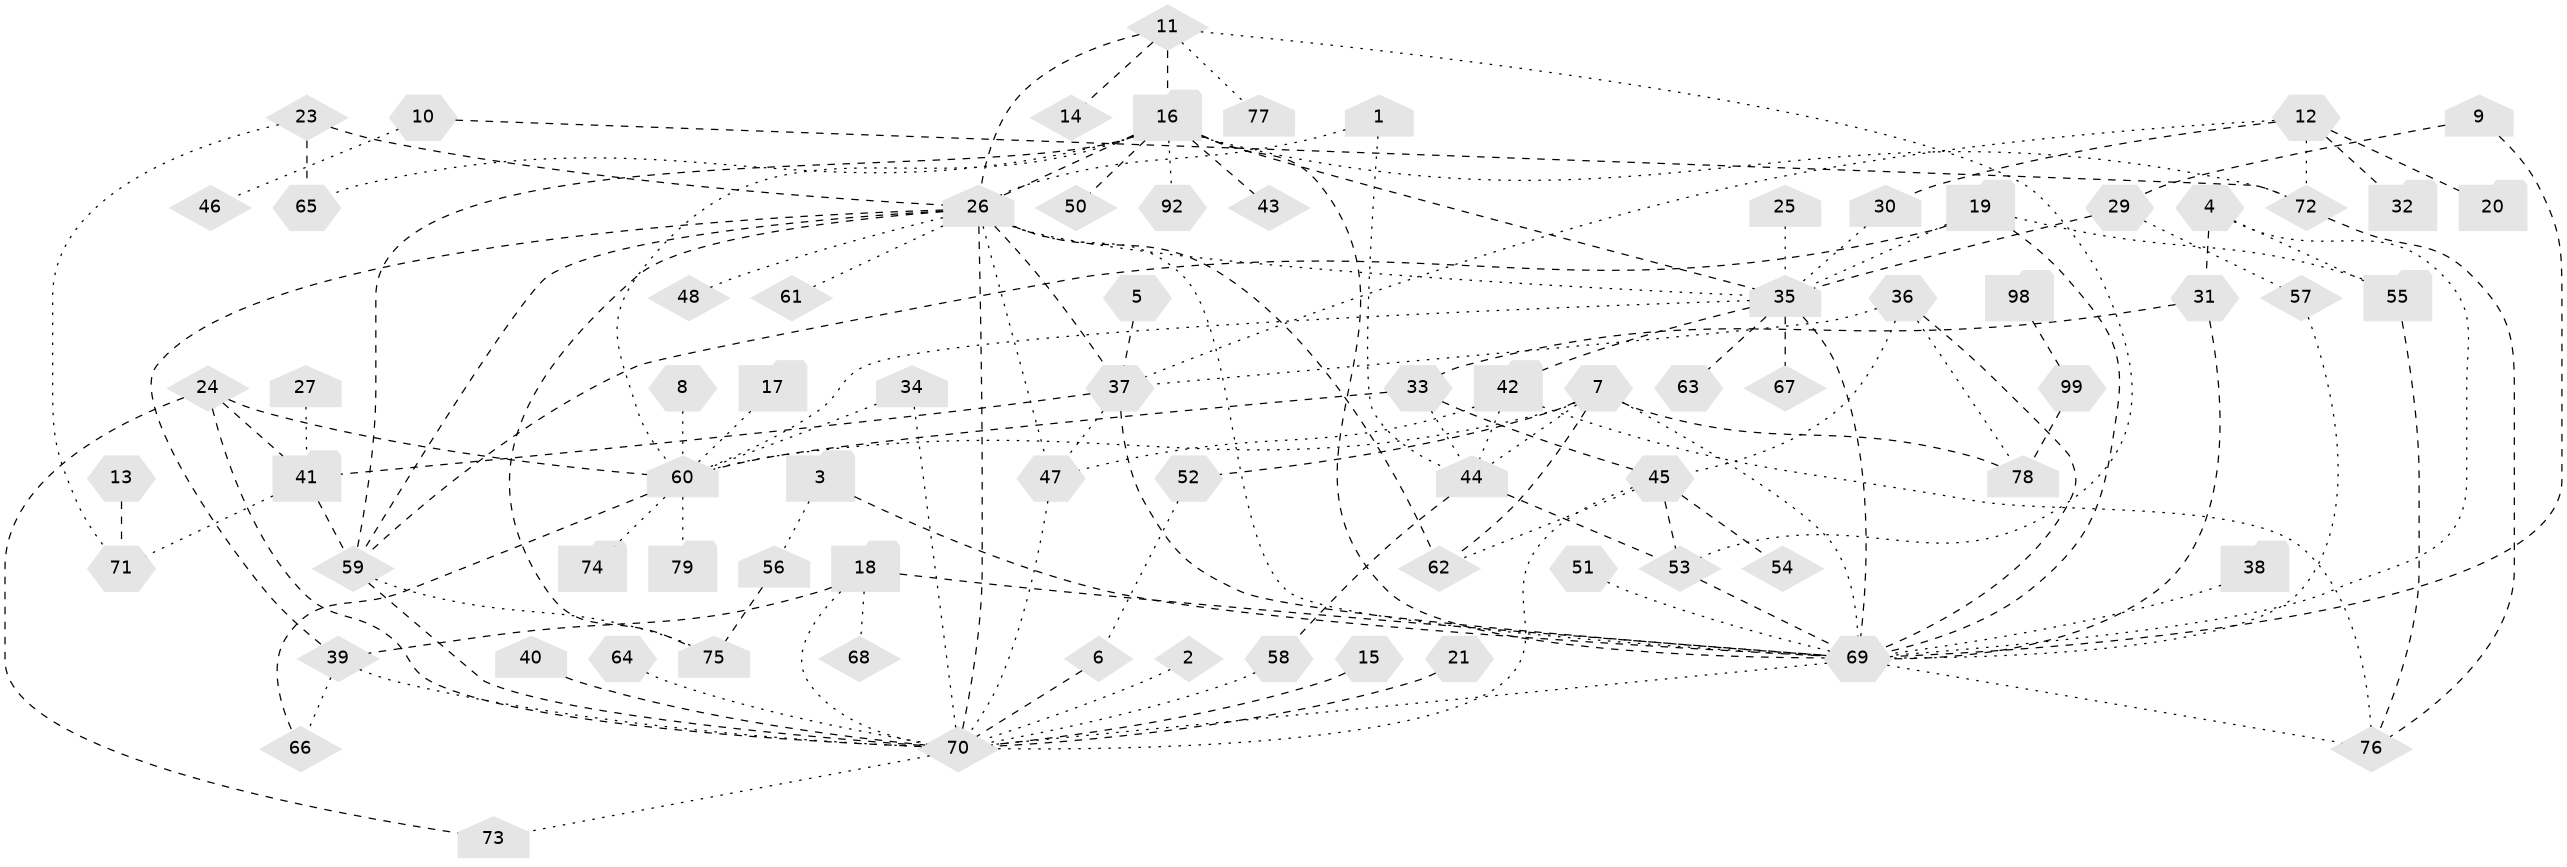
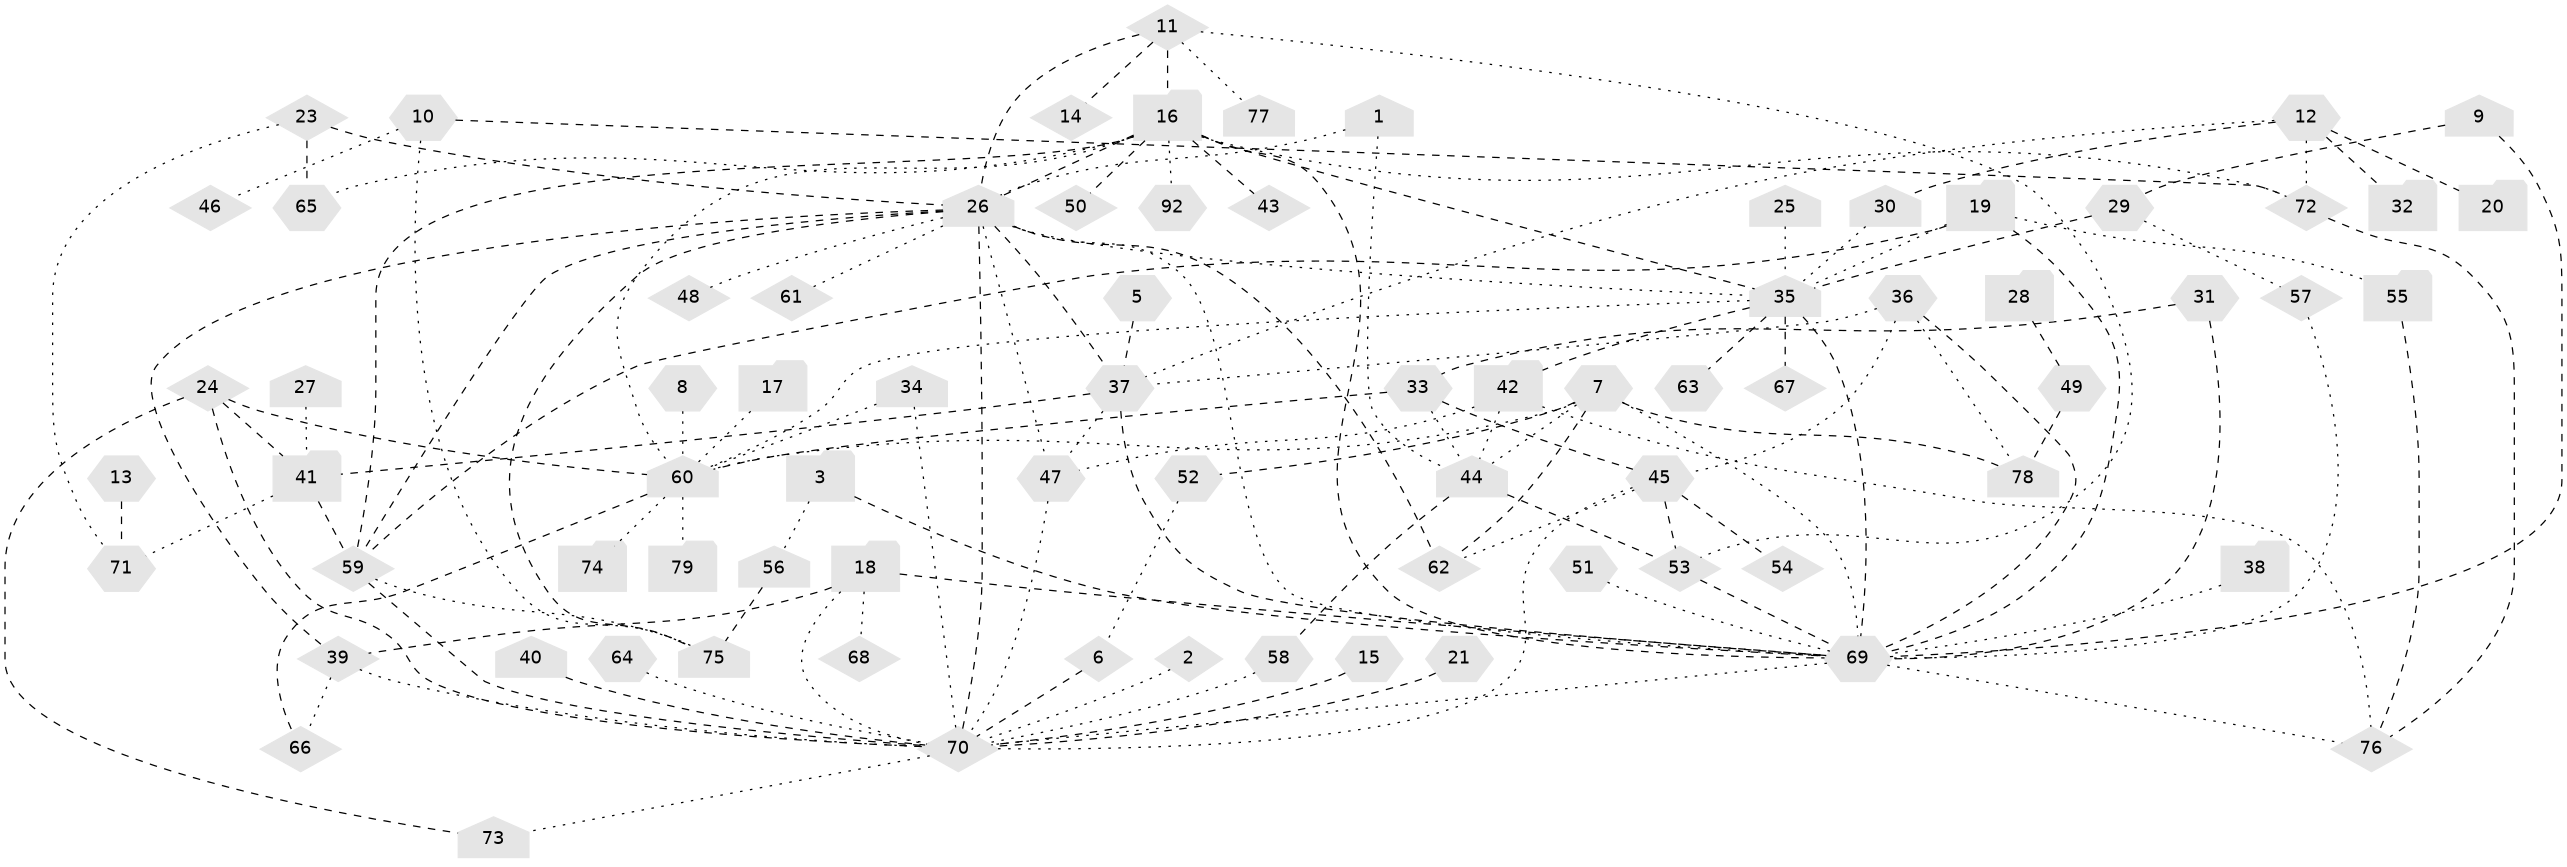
(2210, 208) -> none
(2019, 298) -> (2019, 298)
(2072, 388) -> (2072, 388)
none -> (460, 498)
